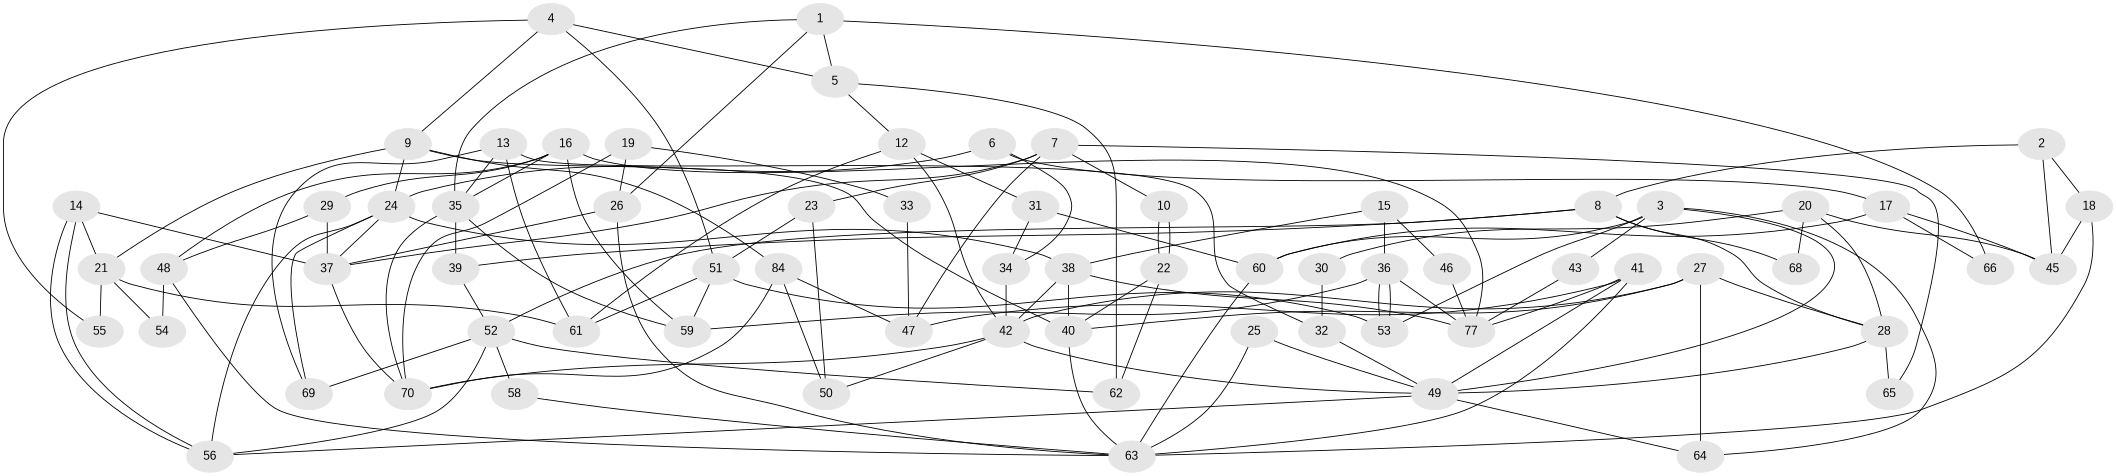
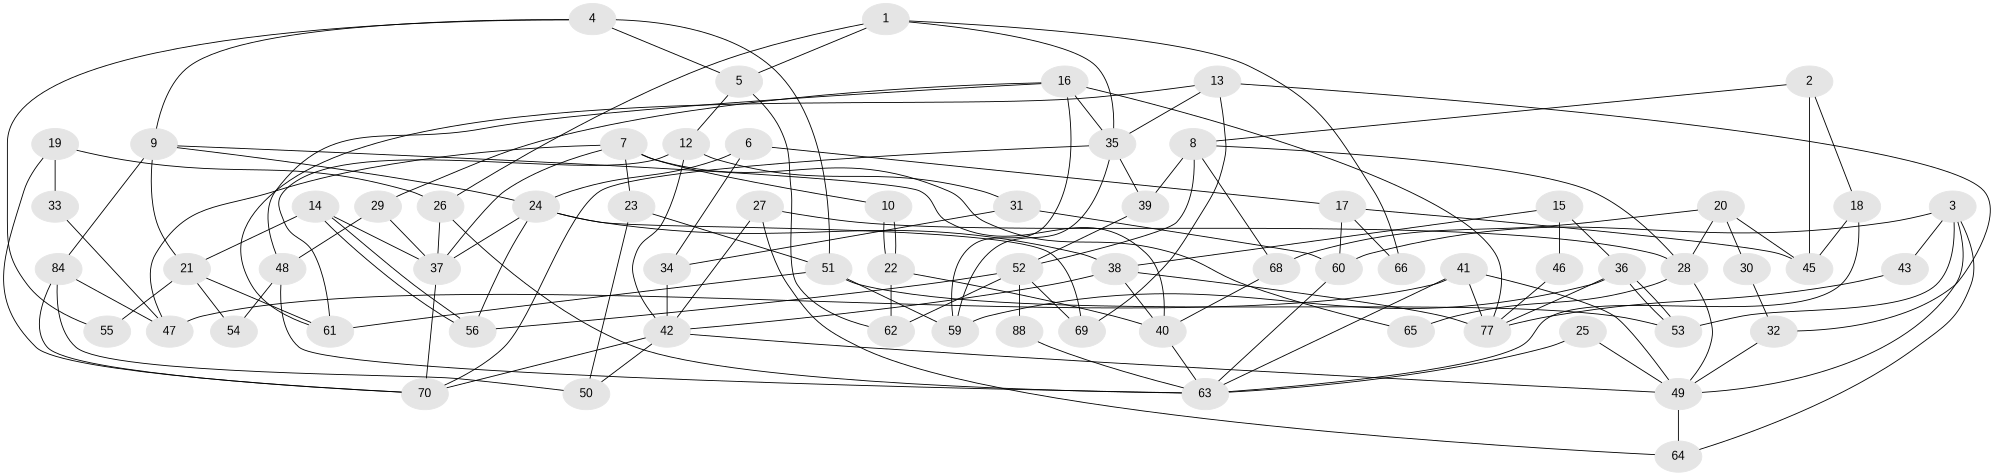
(1240, 315) -> (1237, 291)
(515, 394) -> (1020, 332)
(881, 423) -> none
